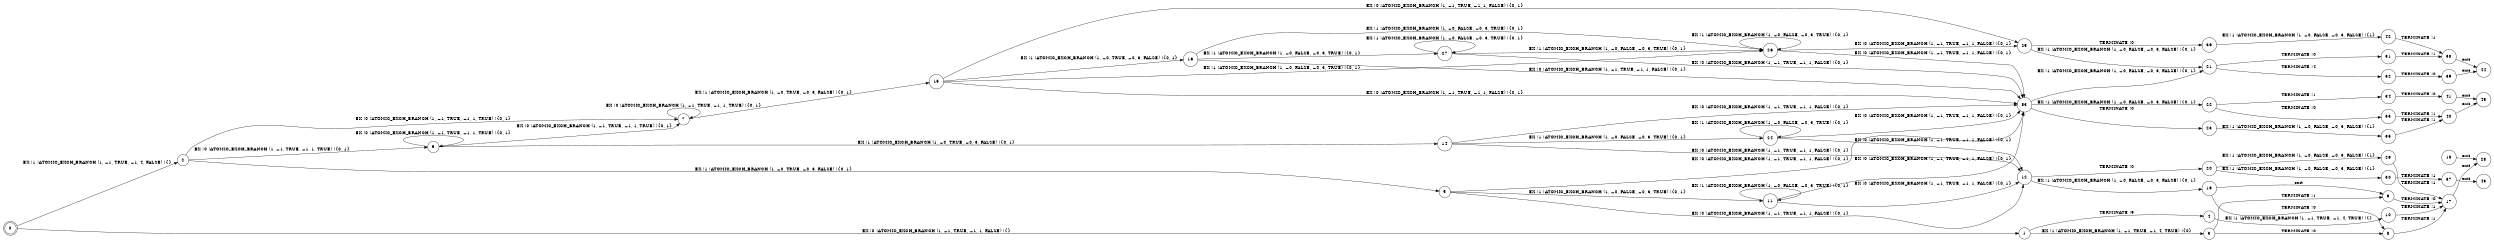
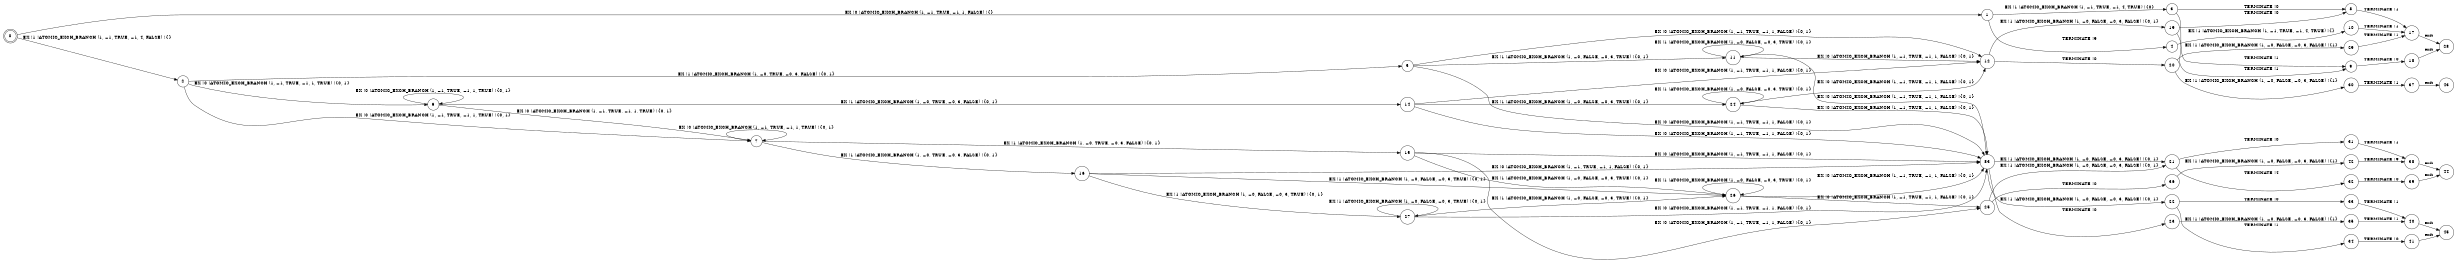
(2419, 38) -> (2381, 159)
(1062, 71) -> (916, 165)
(2299, 183) -> (2262, 69)
(2416, 203) -> (2379, 64)
